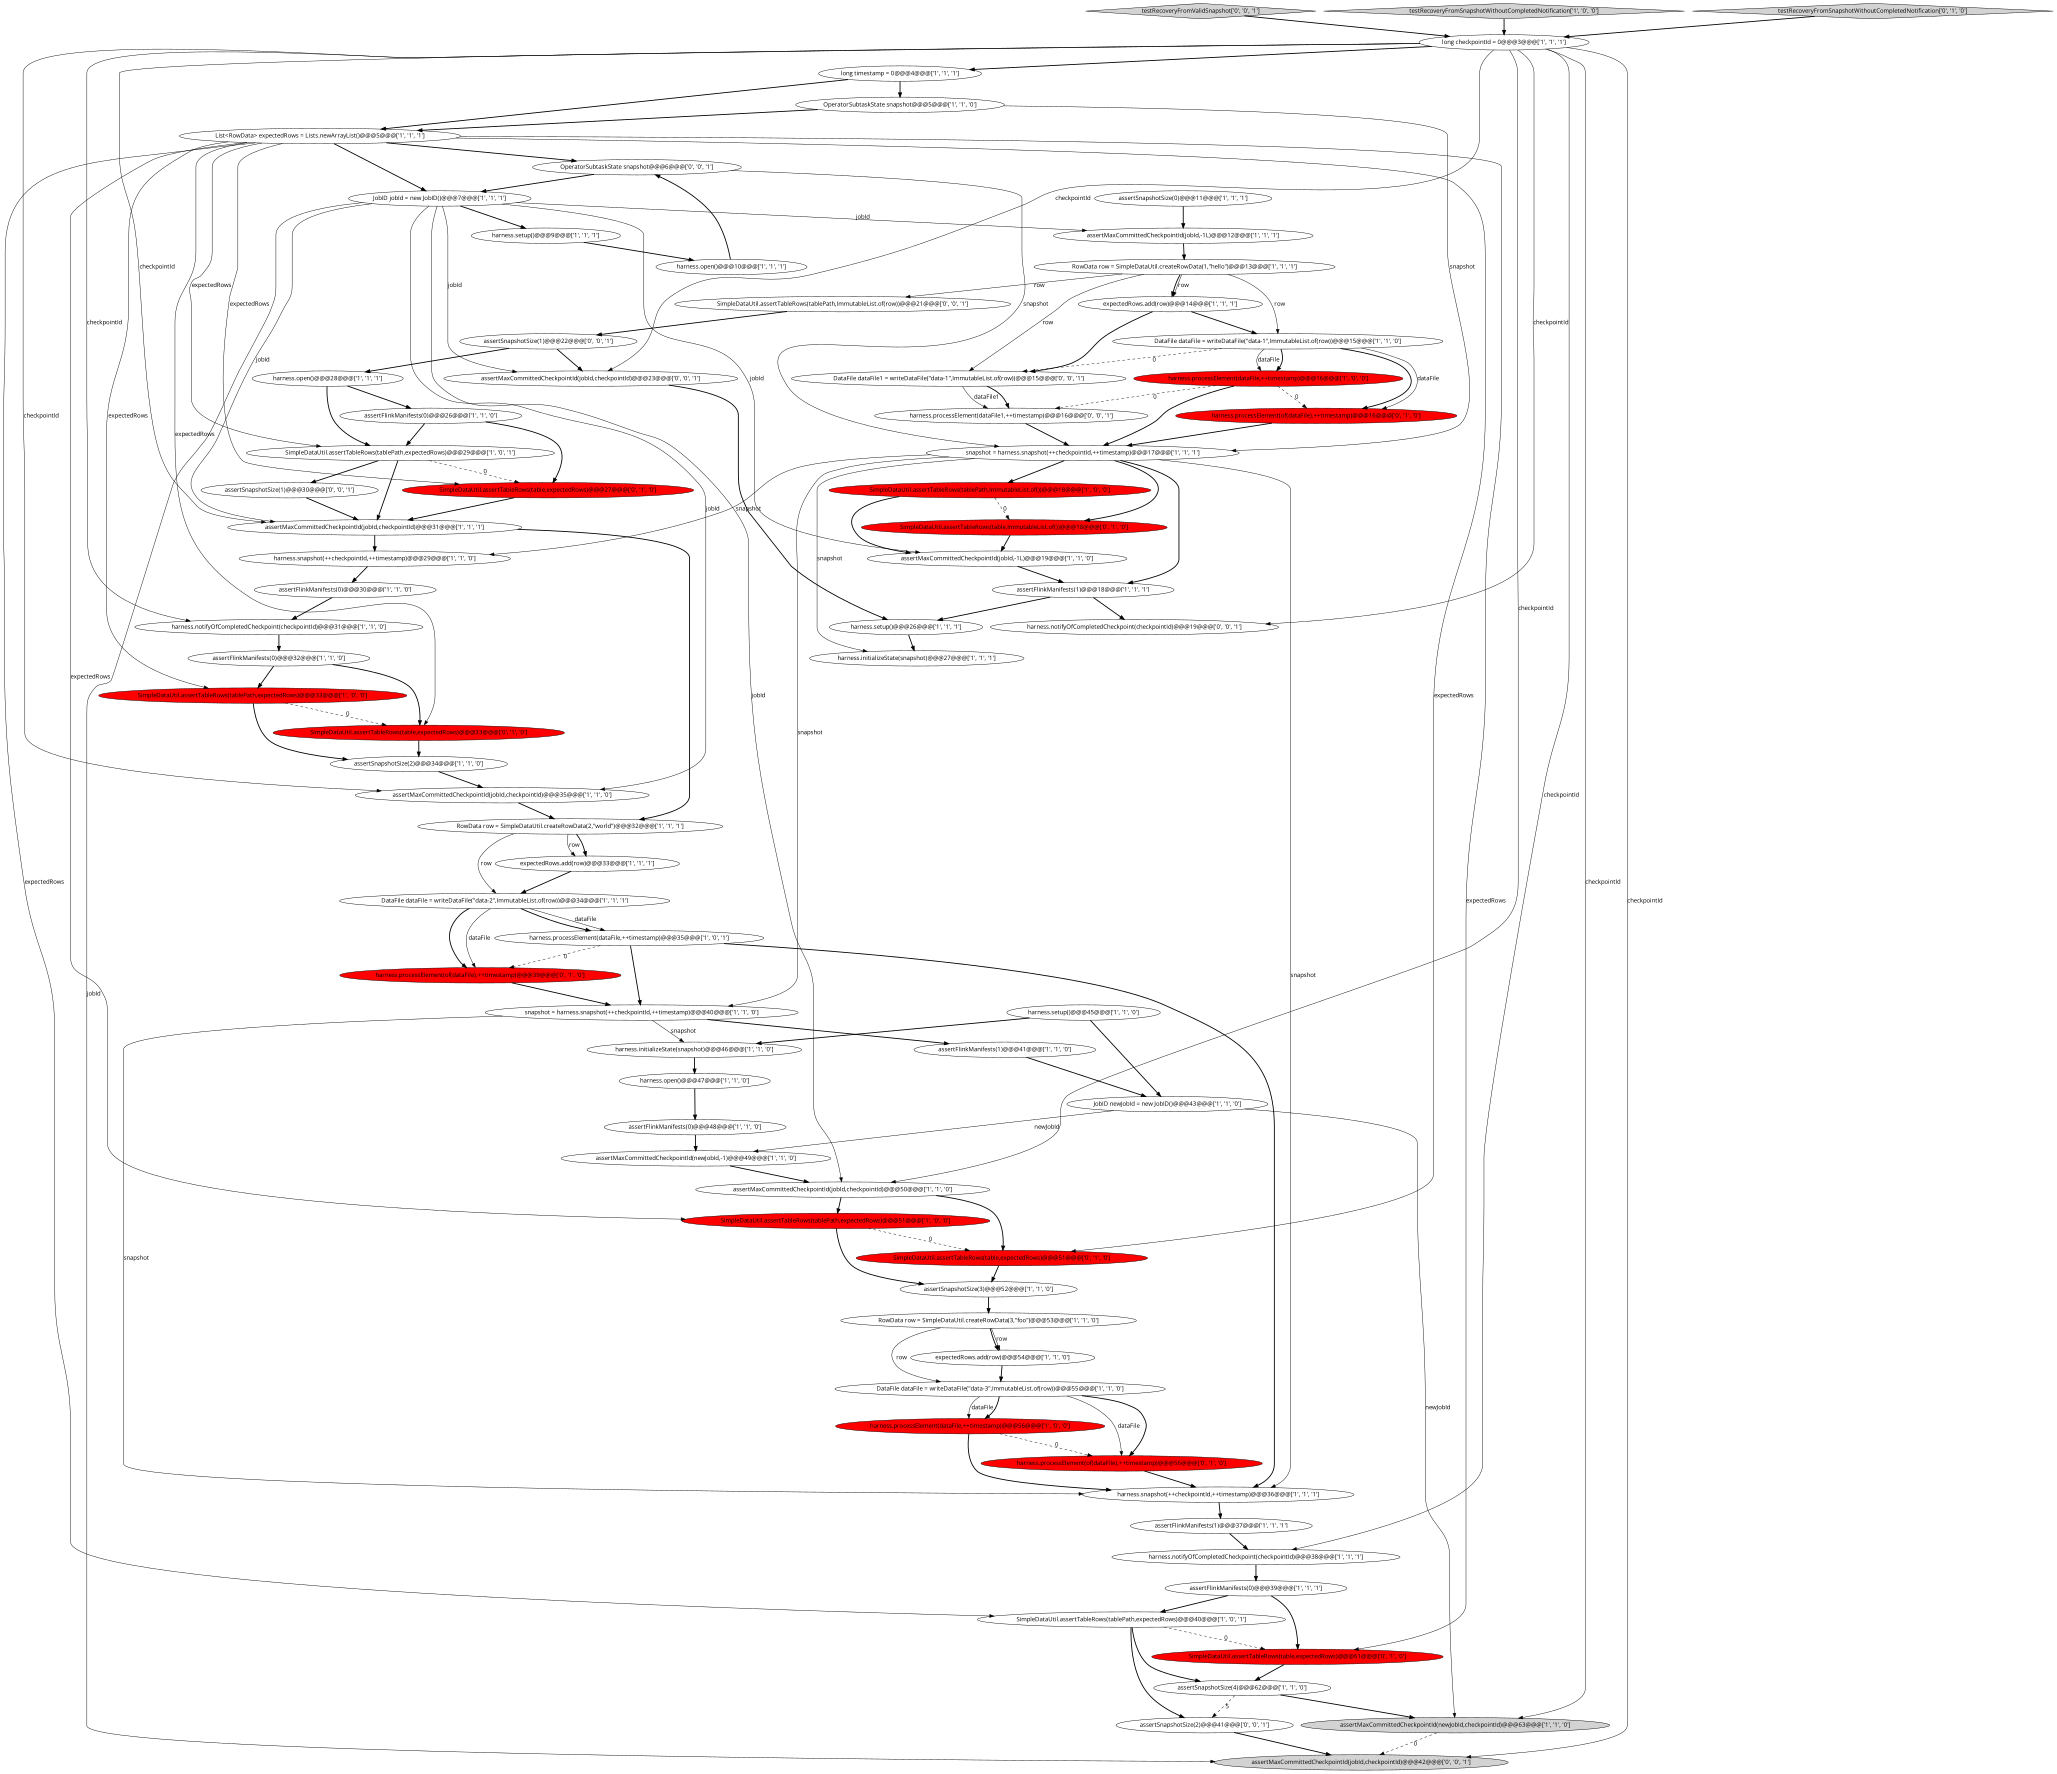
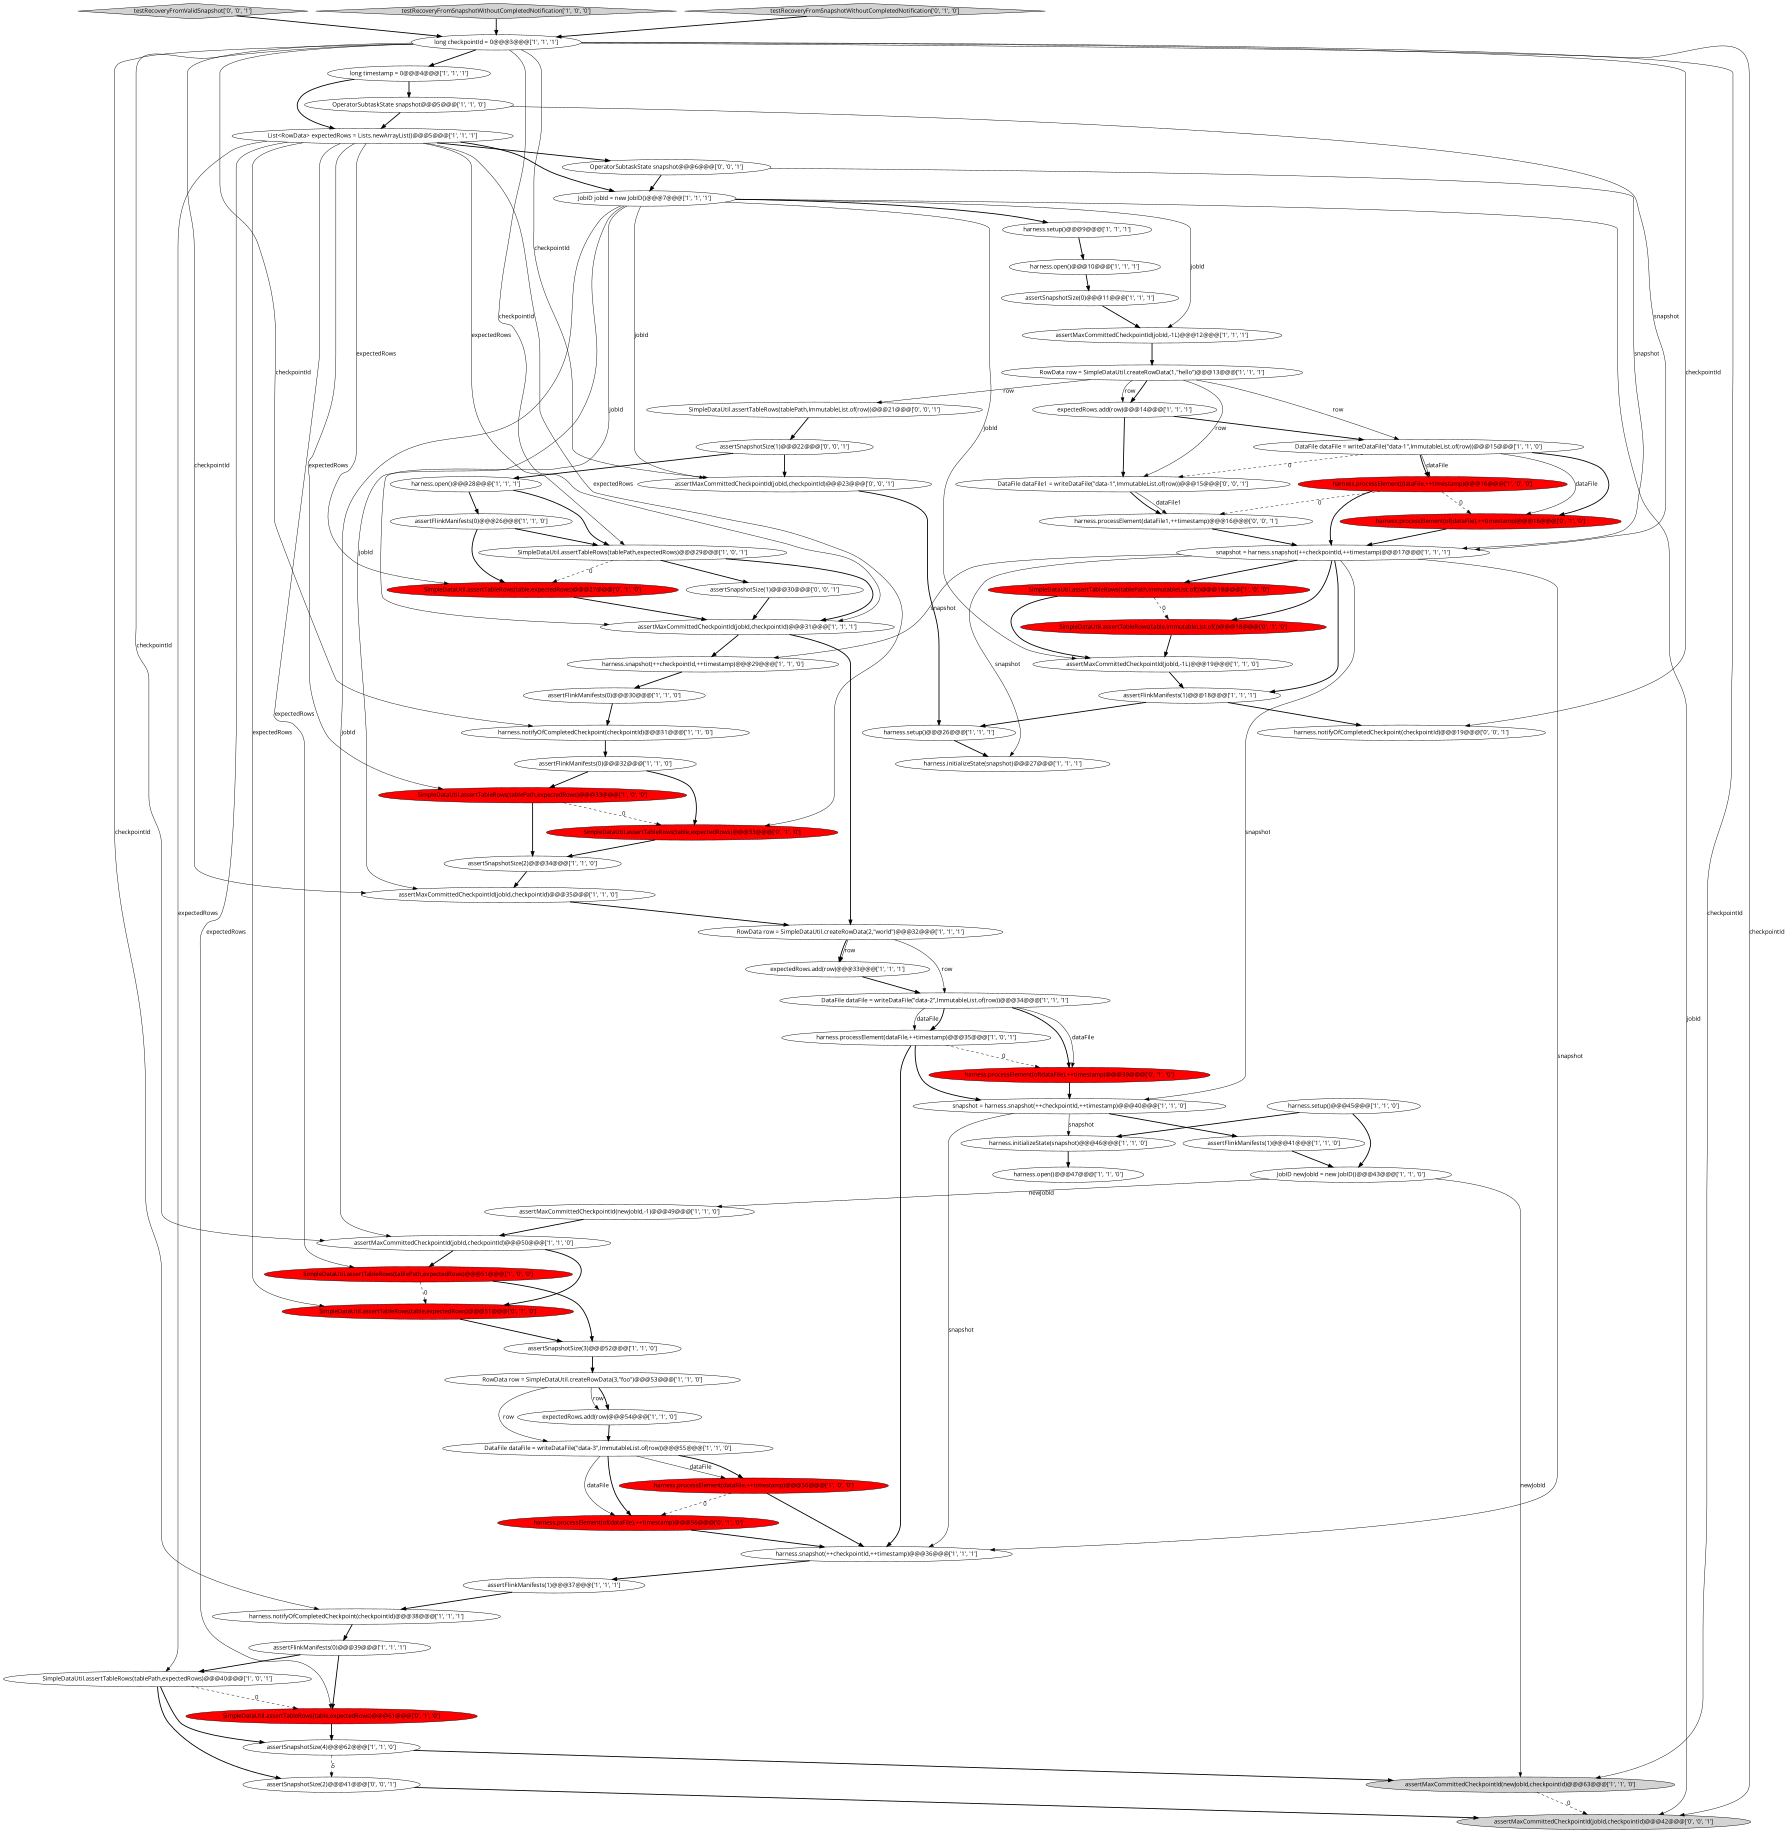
(707, 208) -> (1087, 280)
(695, 1127) -> none
